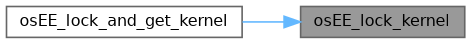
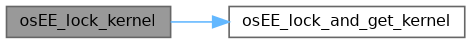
(263, 22) -> (191, 22)
